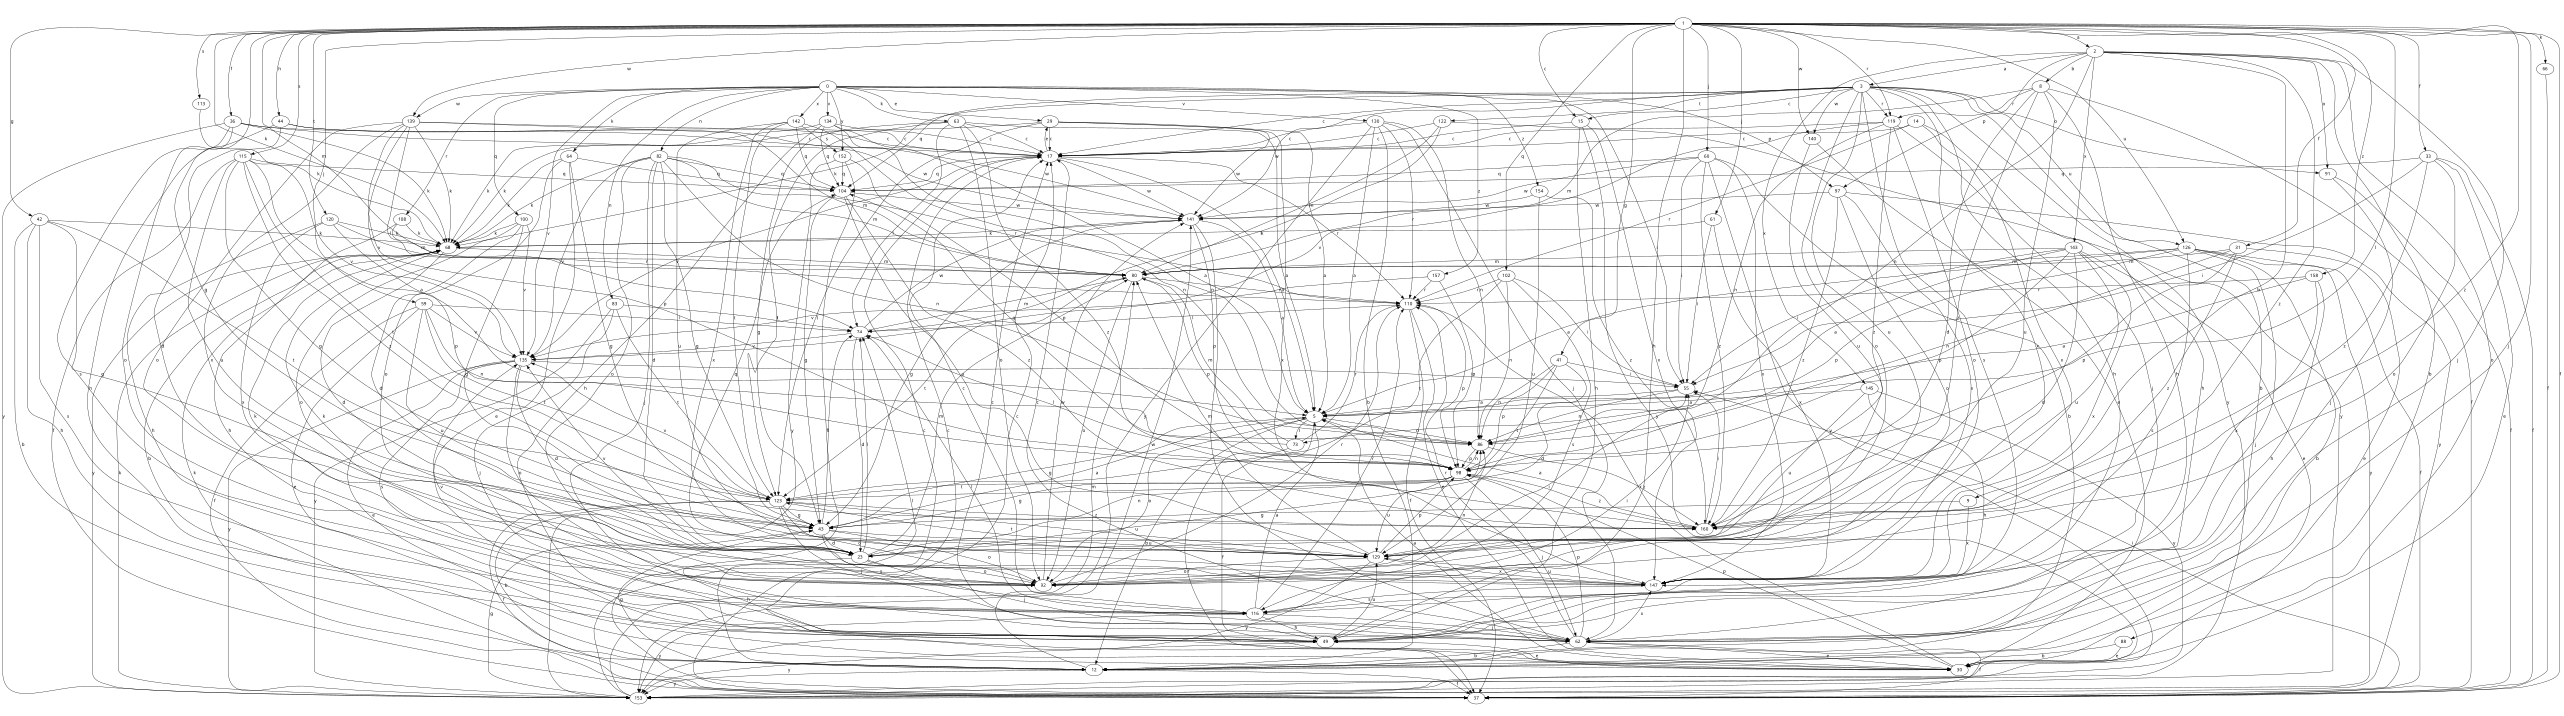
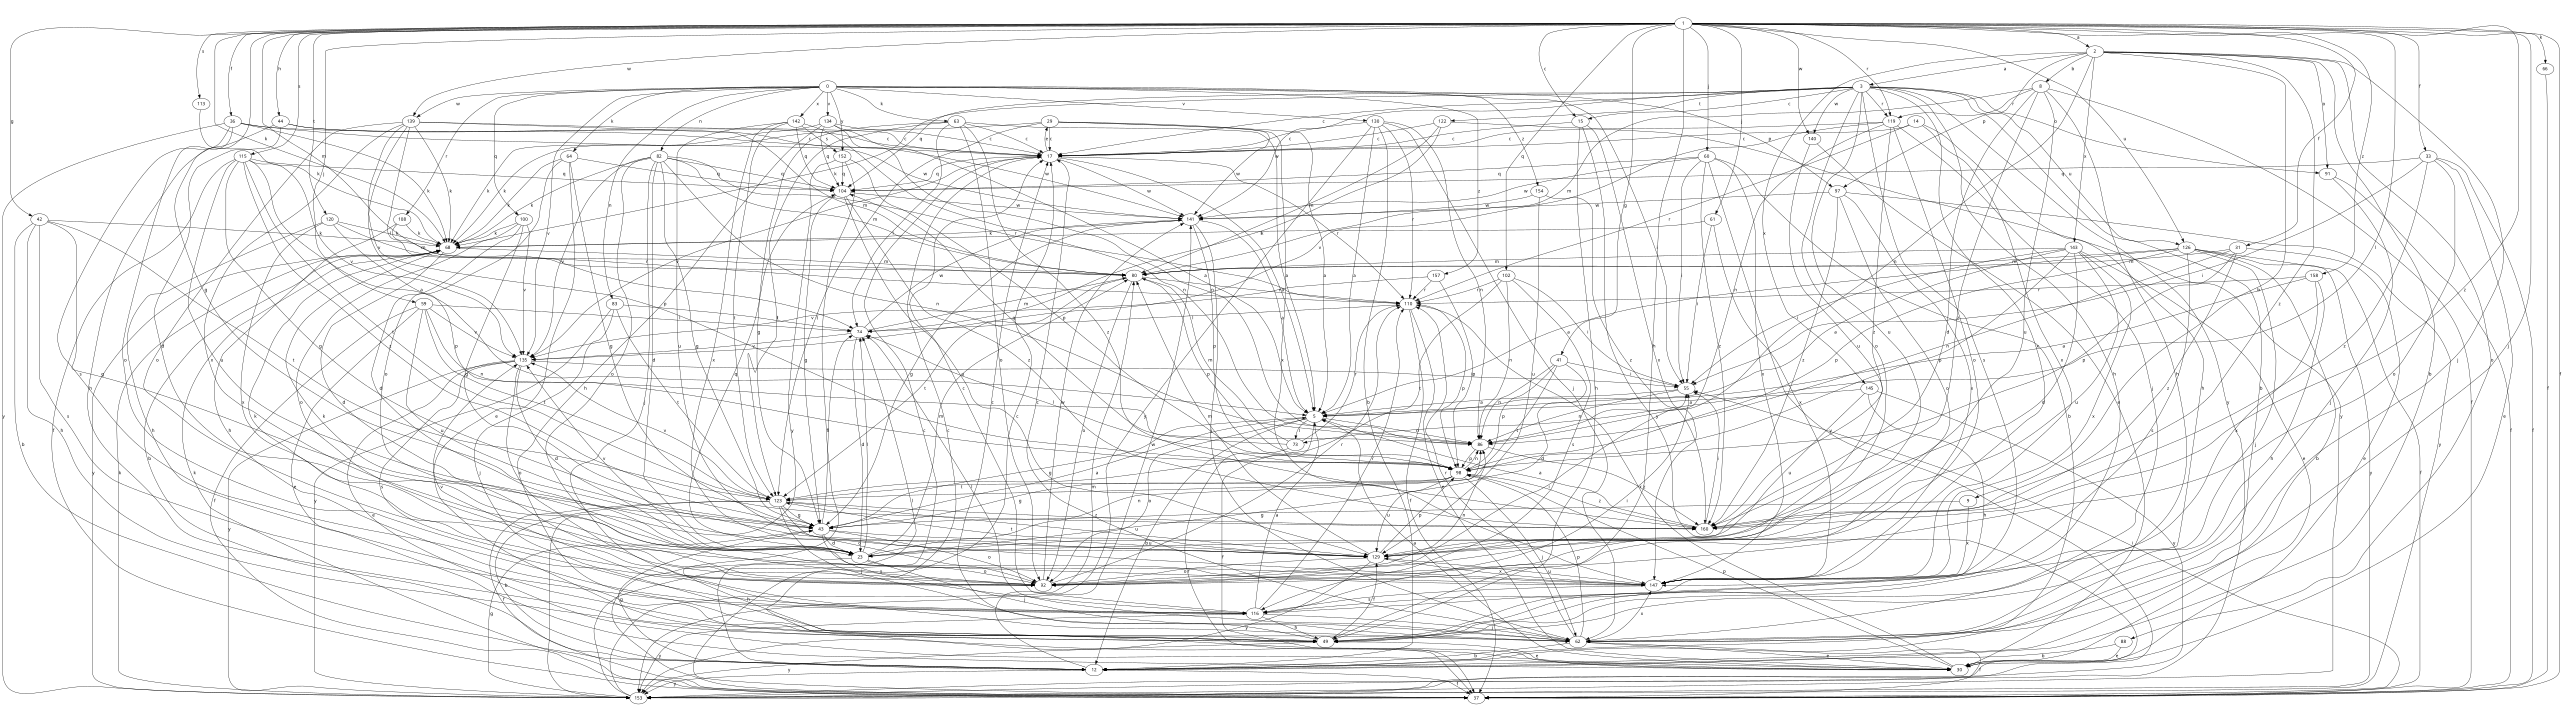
(934, 113) -> none
(1374, 600) -> (1374, 600)
